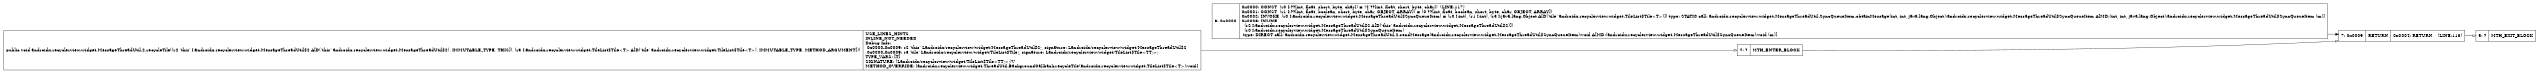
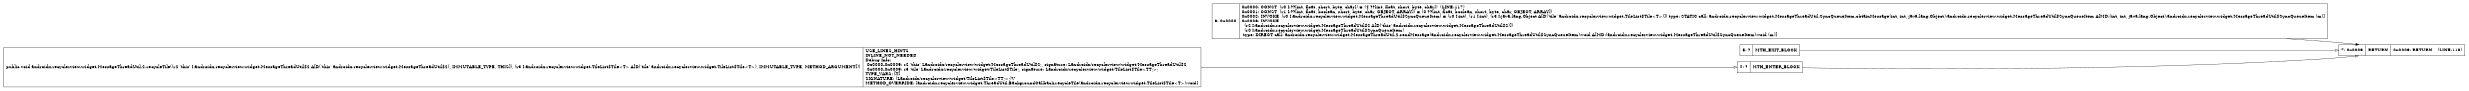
(1261, 21) -> (1262, 21)
(2428, 36) -> (2428, 50)
(2469, 36) -> (2068, 50)
